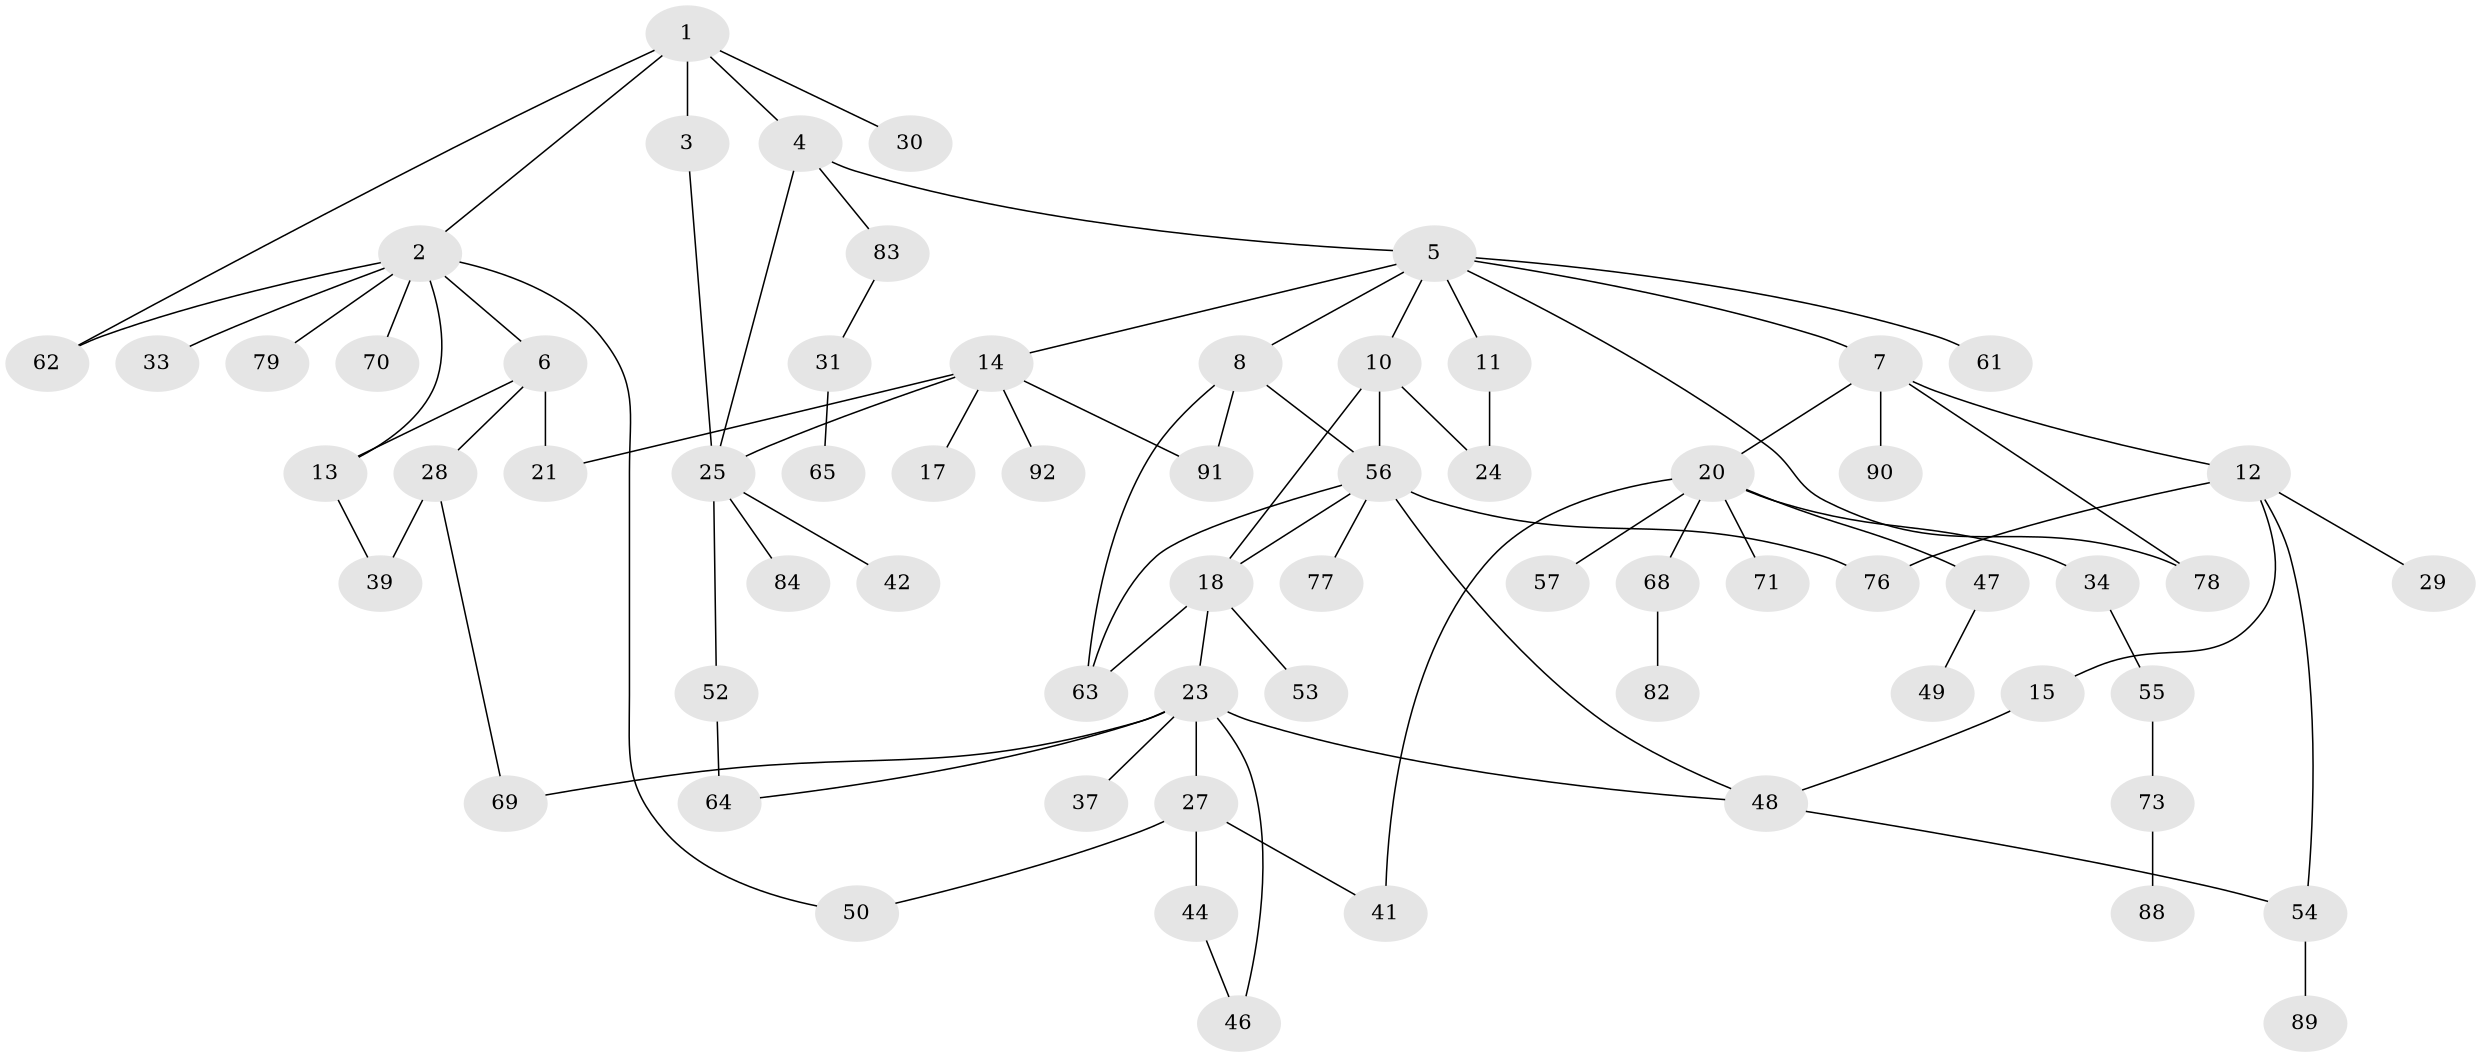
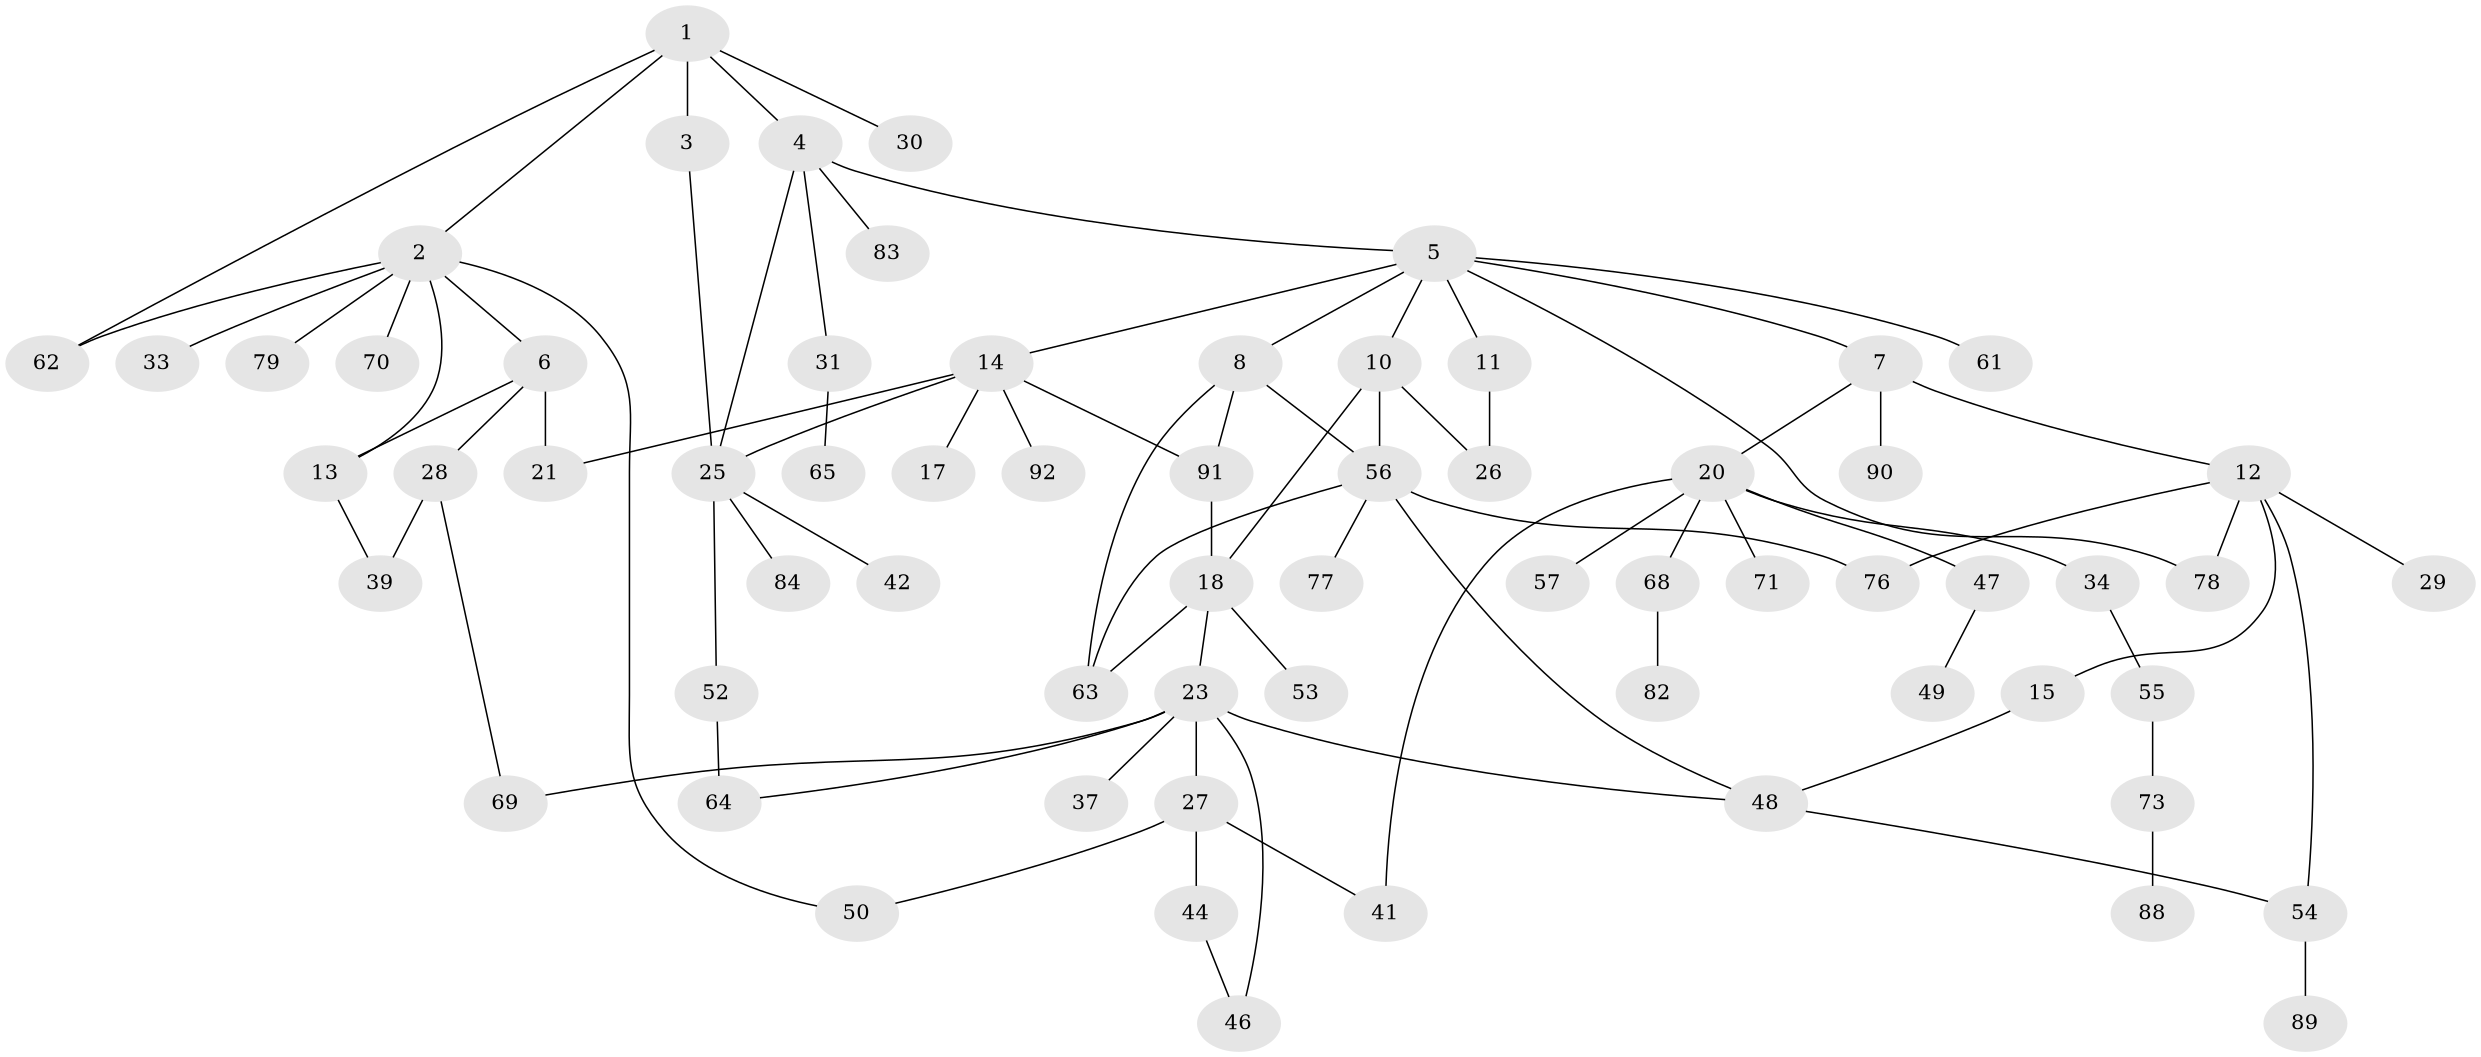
(859, 309) -> (815, 254)
(1490, 474) -> (1490, 474)
(2044, 474) -> (2228, 528)
(1295, 529) -> (1212, 538)
